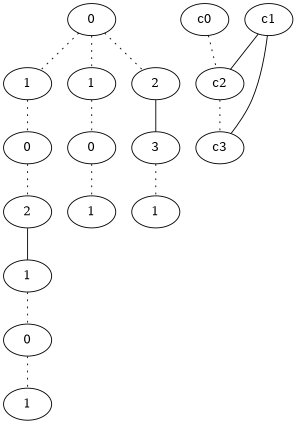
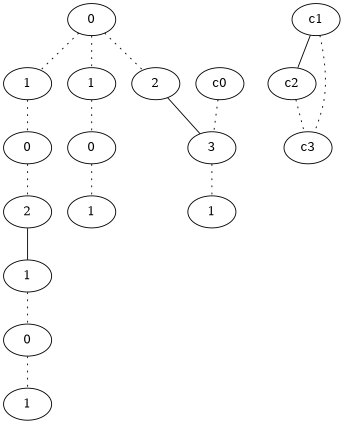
(212, 51) -> (216, 116)
(257, 87) -> (325, 84)
